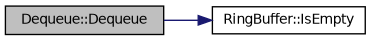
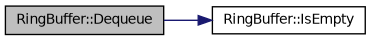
(85, 20) -> (85, 20)
